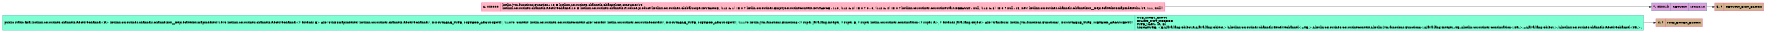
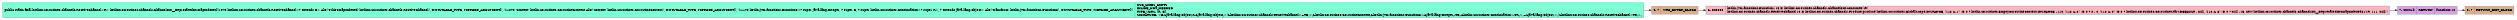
(823, 7) -> (2048, 10)
(1698, 7) -> (2446, 10)
none -> (1701, 10)
